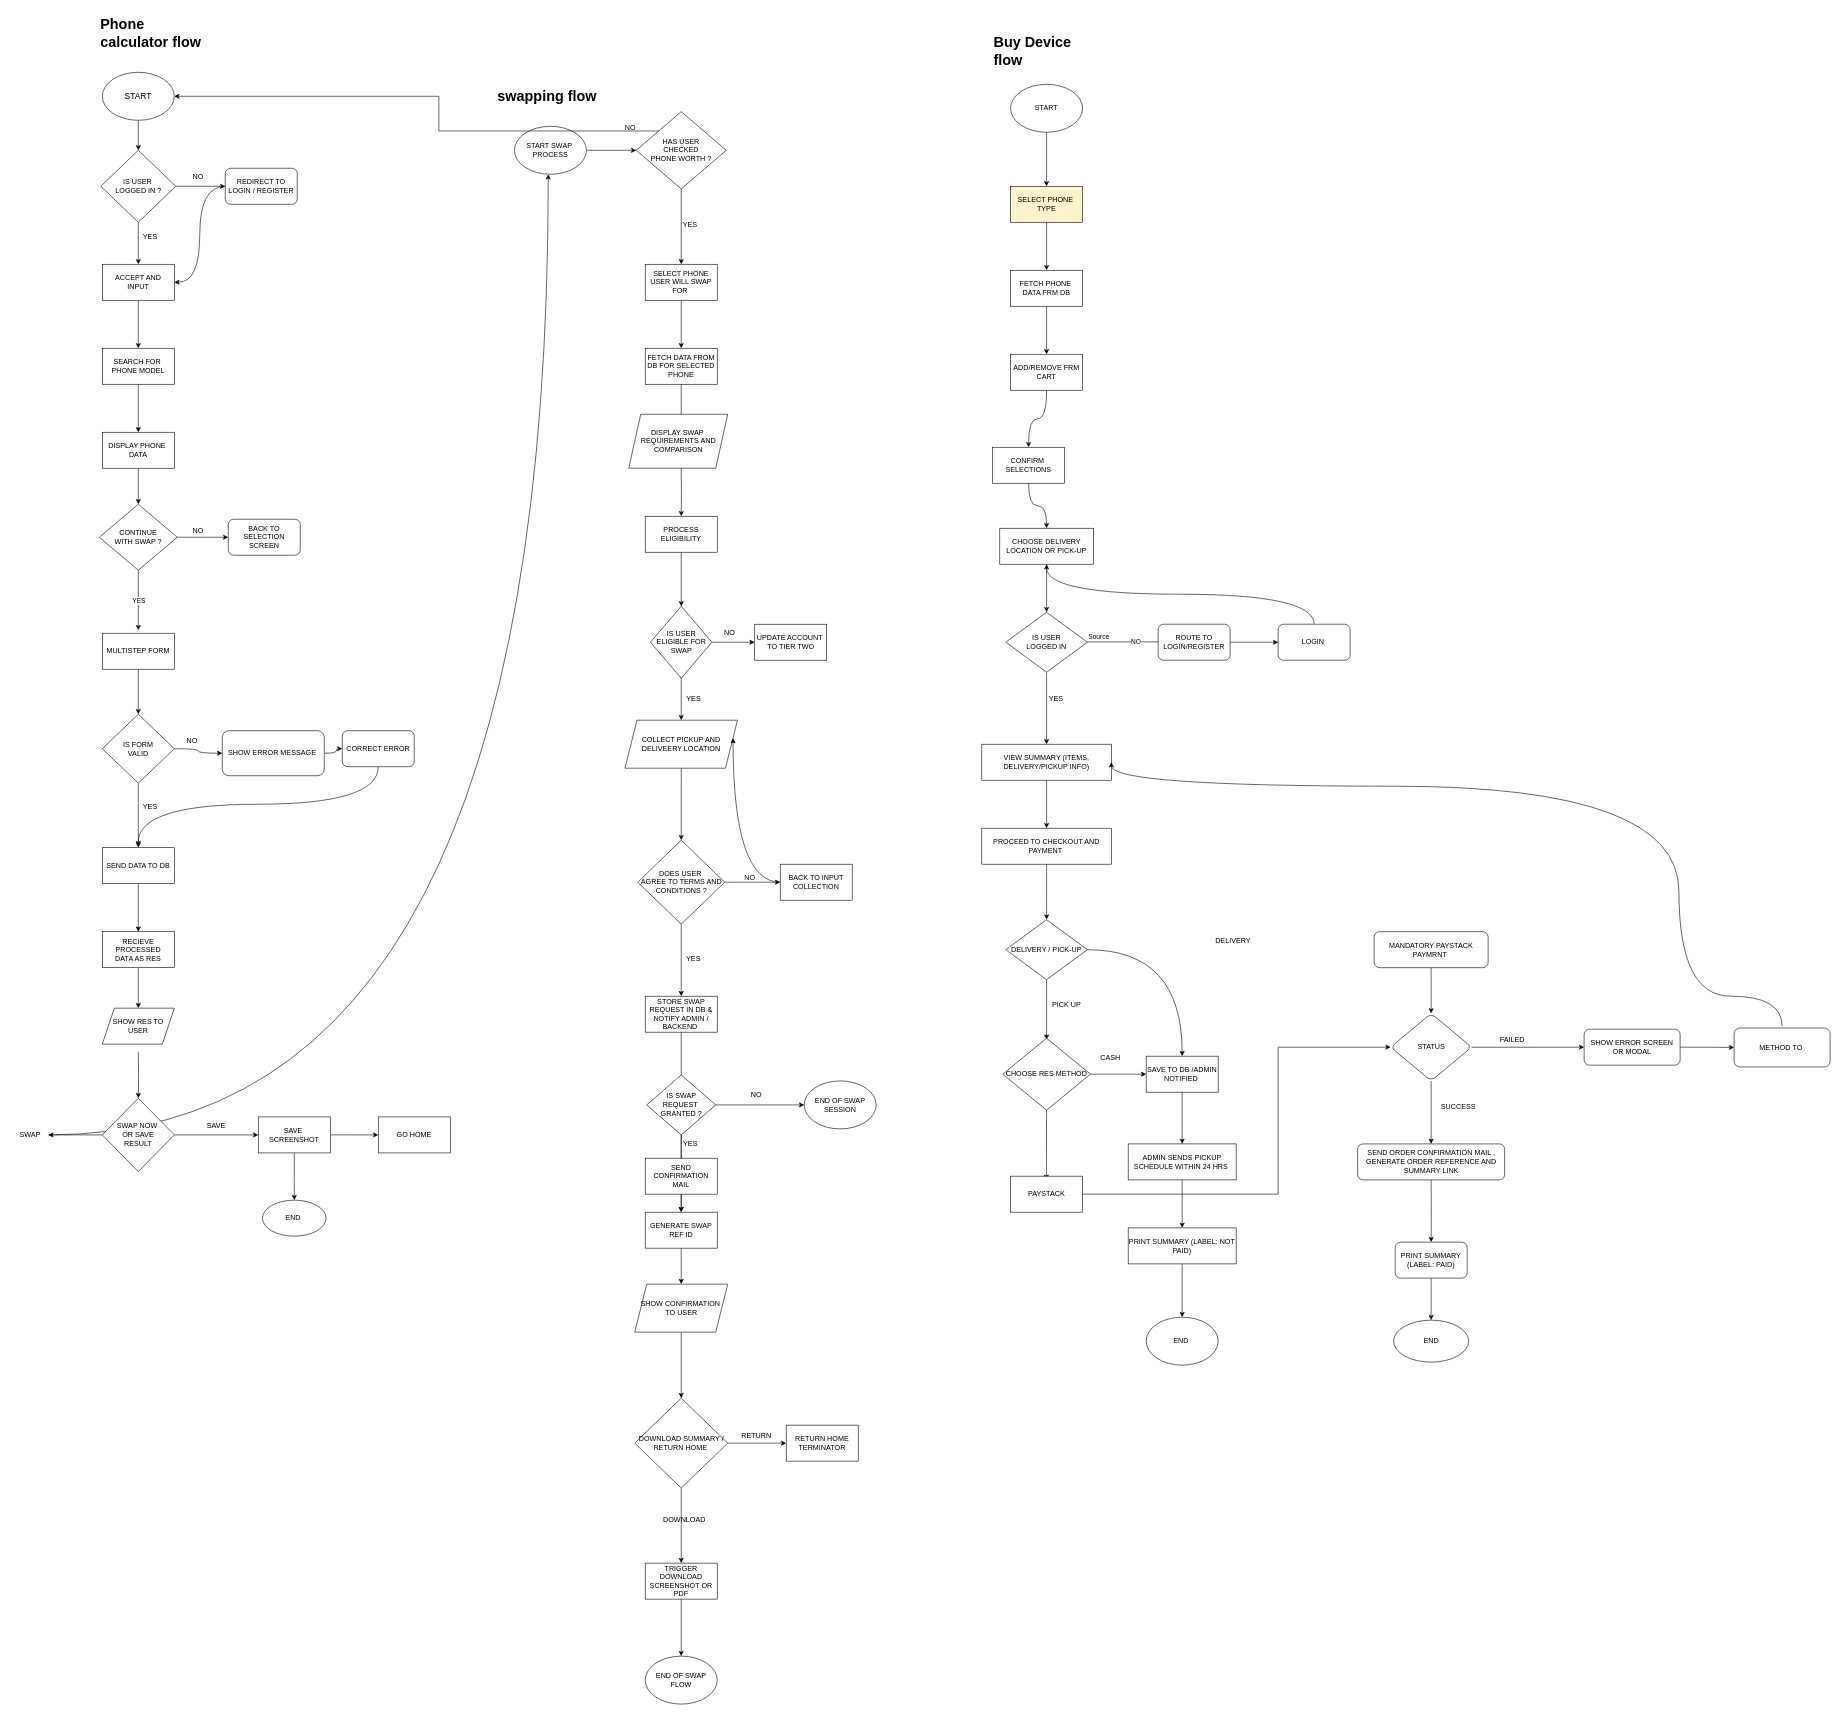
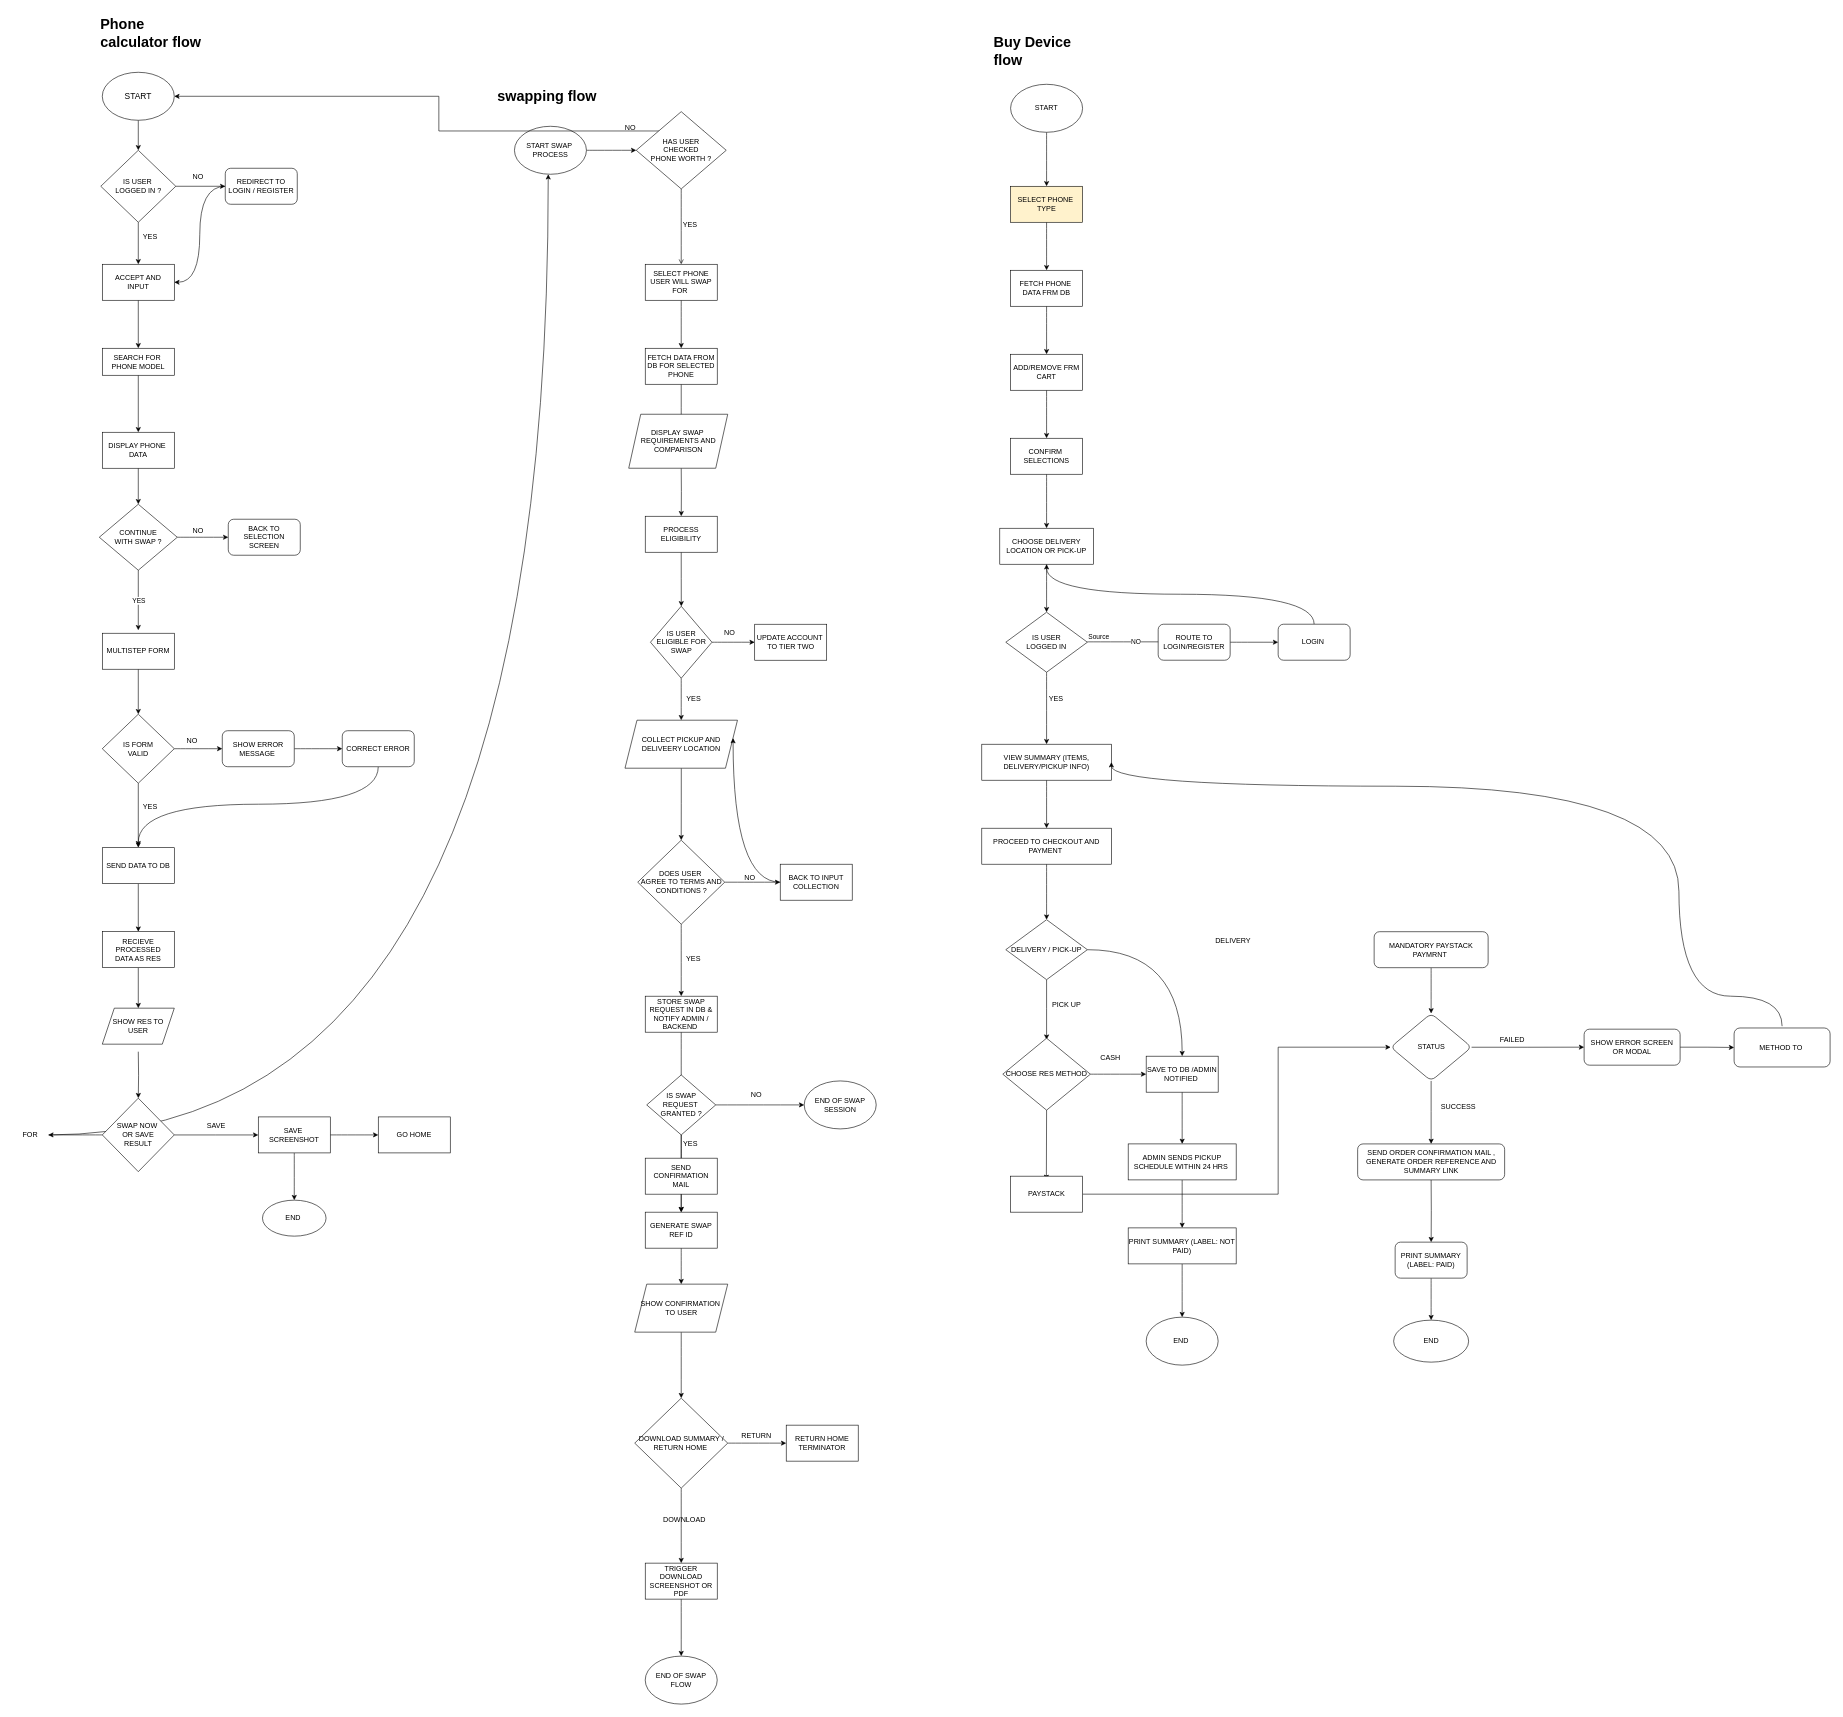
(681, 258) -> (681, 260)
(138, 366) -> (138, 362)
(1029, 465) -> (1047, 456)
(273, 753) -> (258, 749)
(30, 1135) -> (30, 1135)
